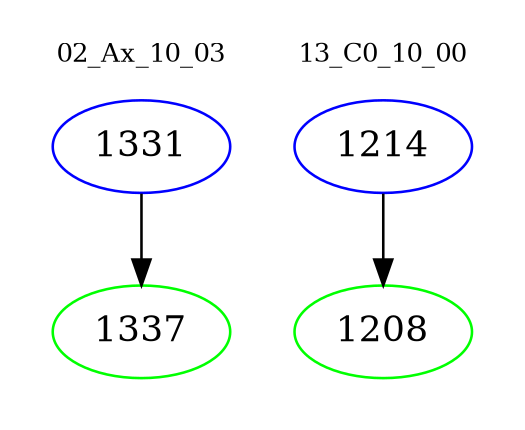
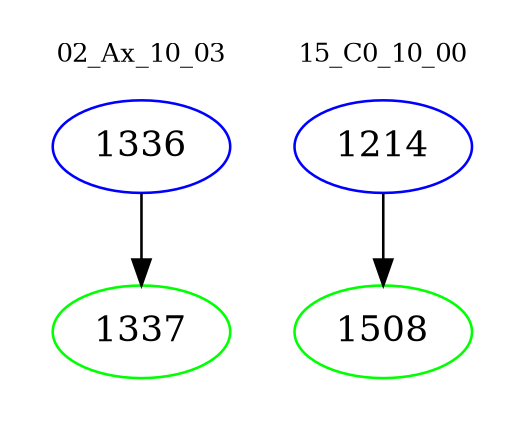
(383, 55) -> (383, 55)
(141, 147) -> (141, 147)
(383, 332) -> (383, 332)
